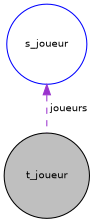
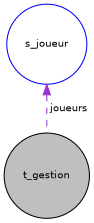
(47, 176) -> (47, 176)
